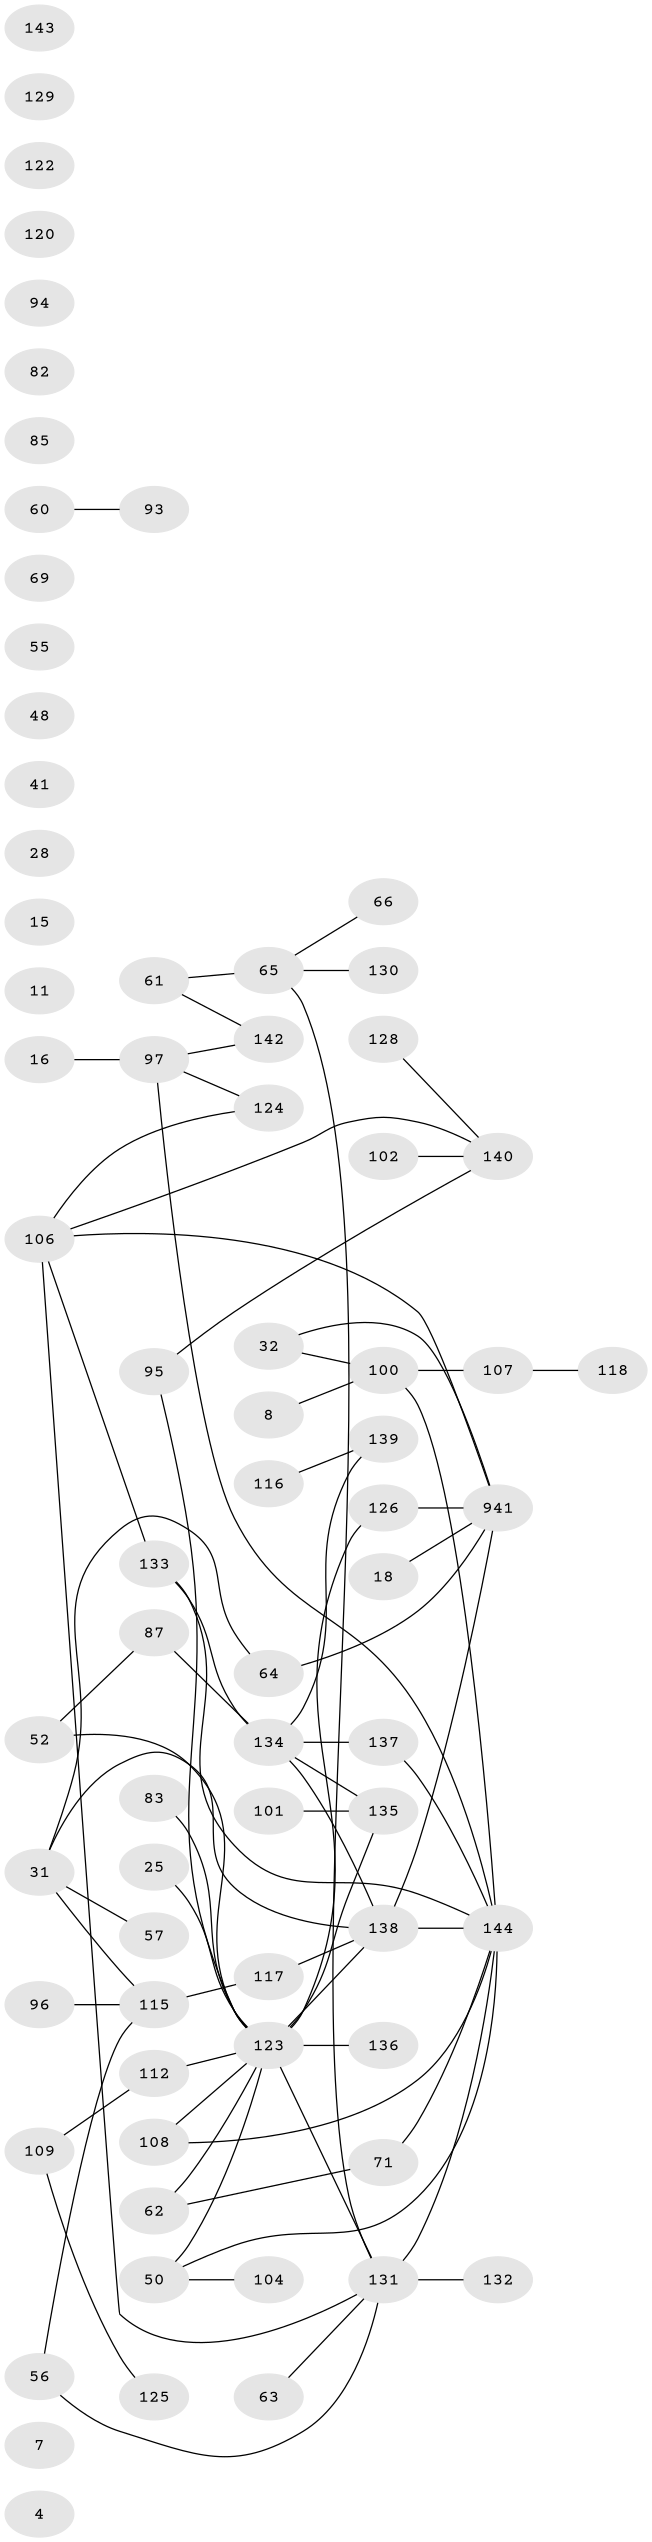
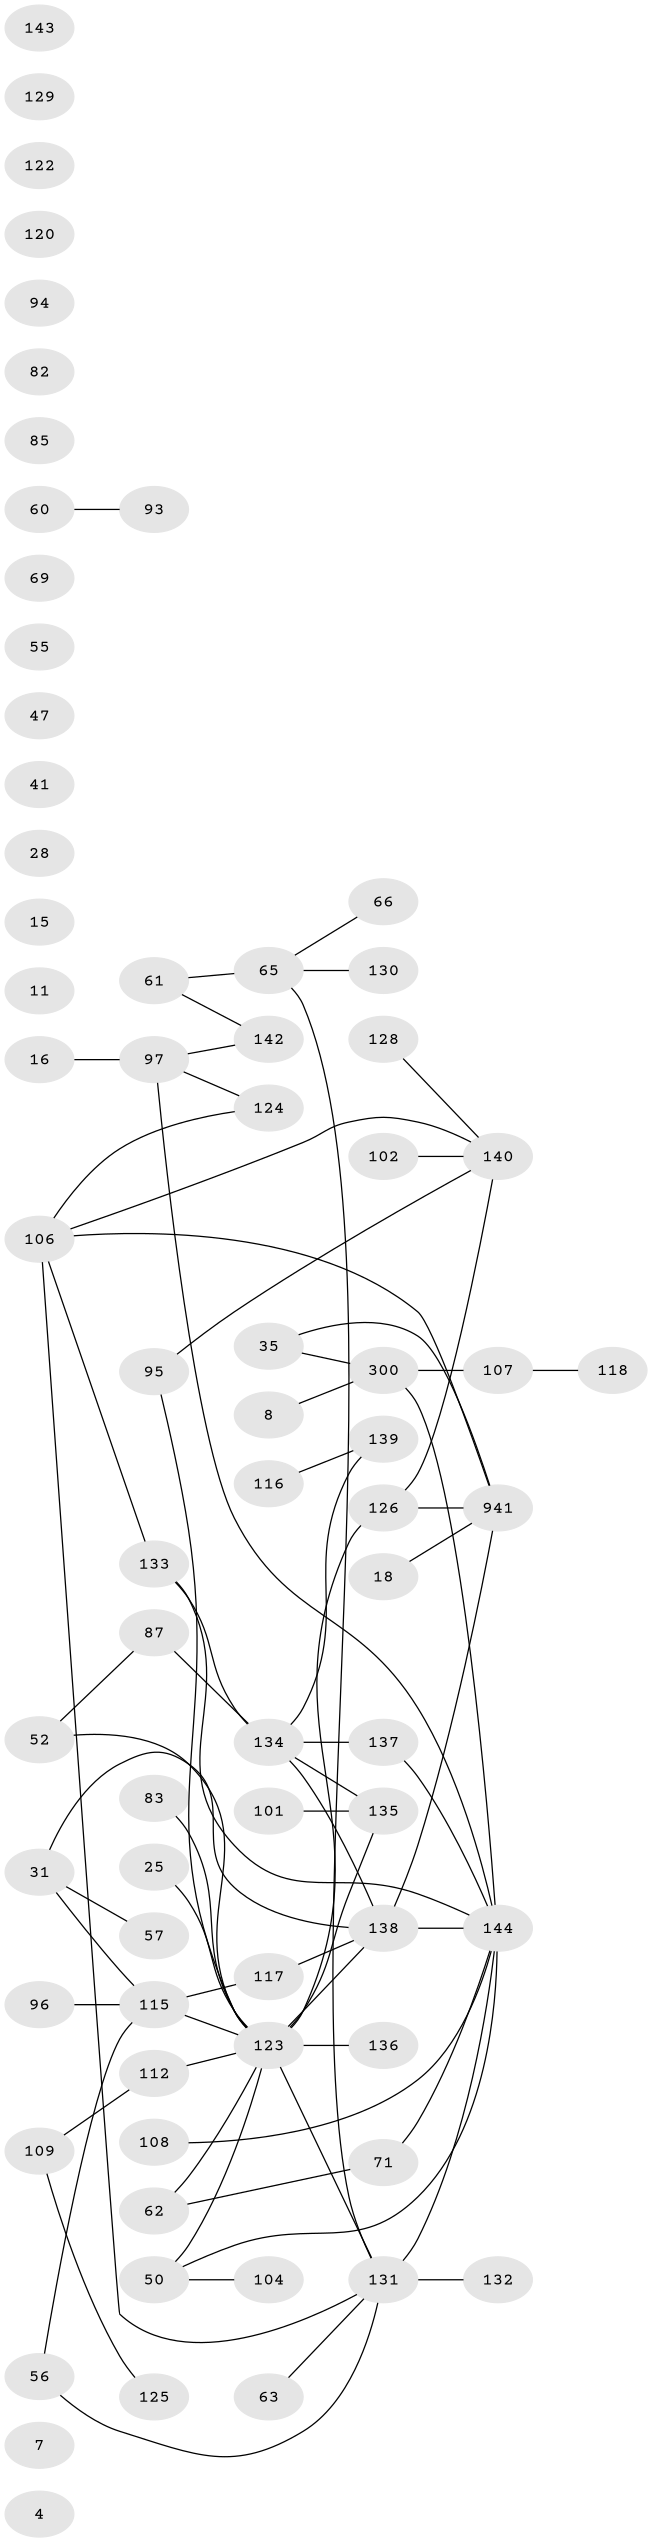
(39, 716) -> (39, 716)
none -> (460, 1339)
(269, 1346) -> (269, 1346)
(383, 1370) -> (383, 1370)
(269, 1674) -> none
(211, 2094) -> (212, 2025)
